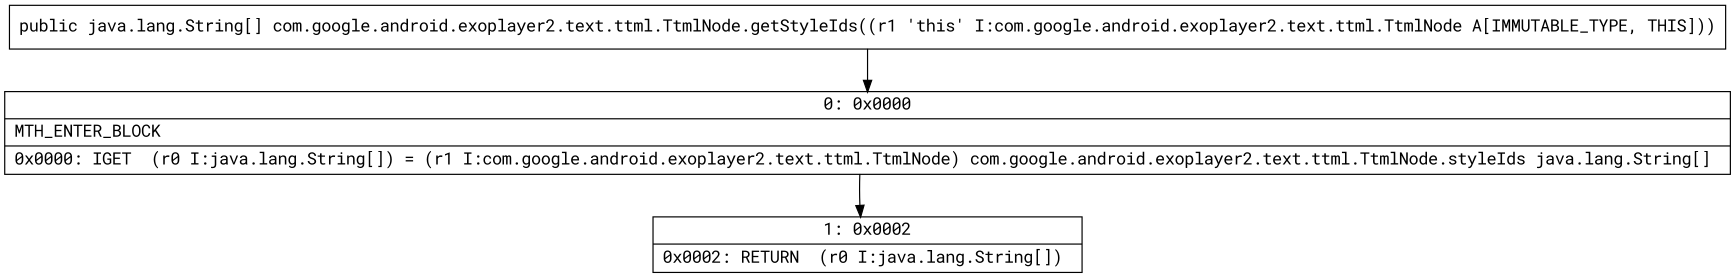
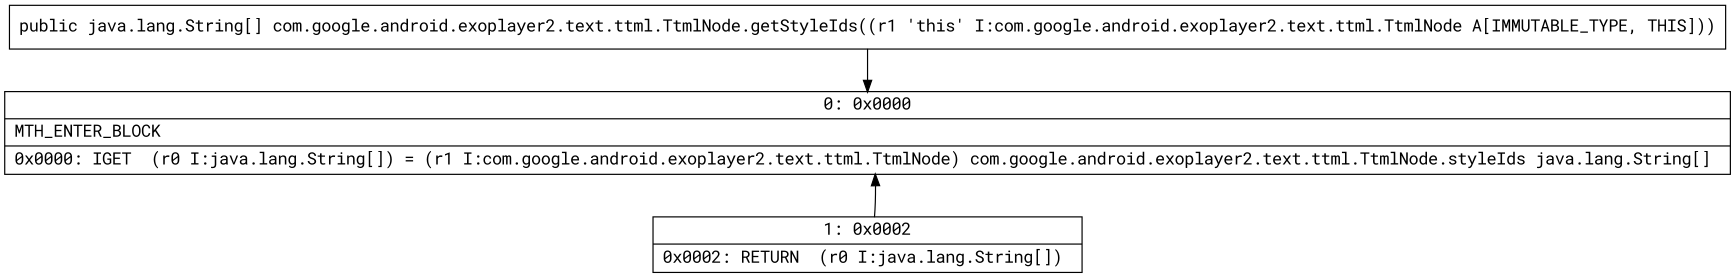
(860, 190) -> (875, 202)
